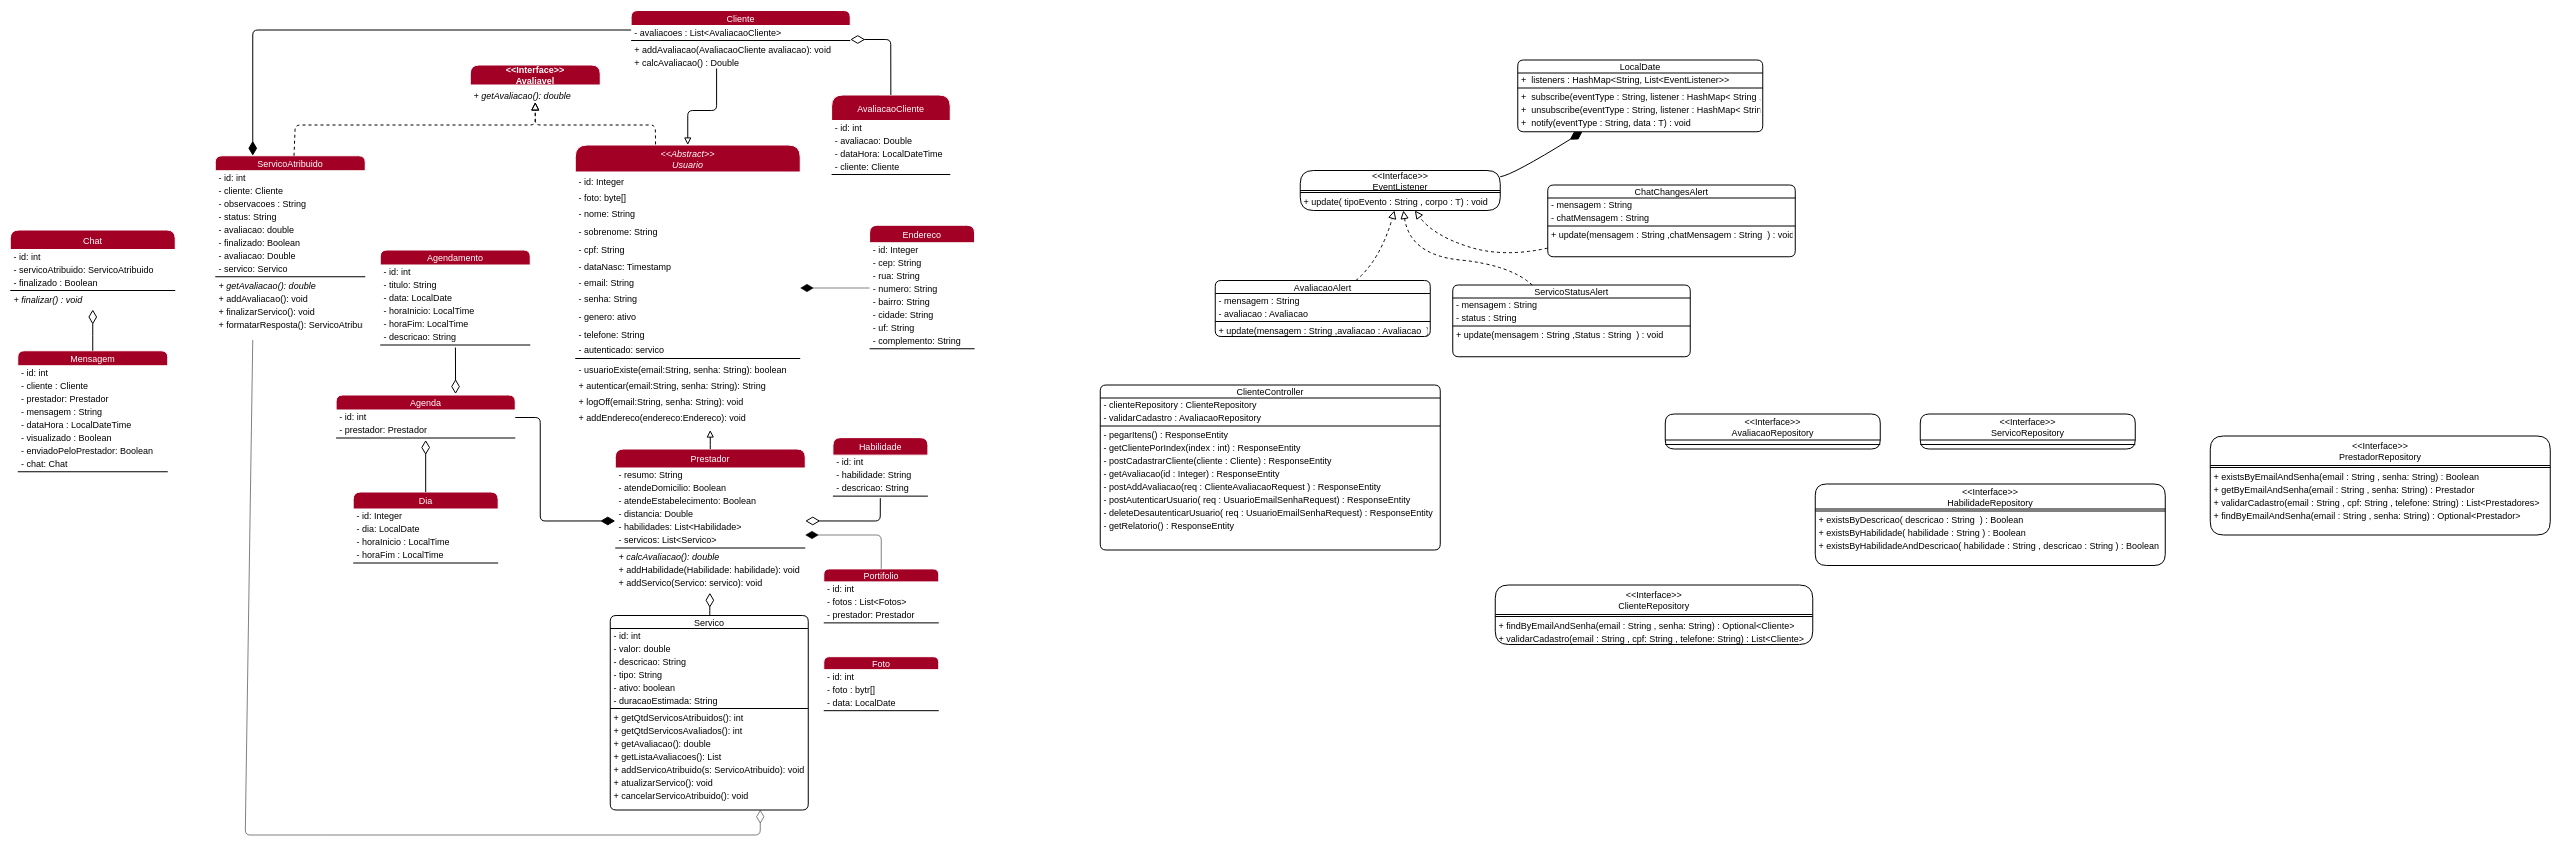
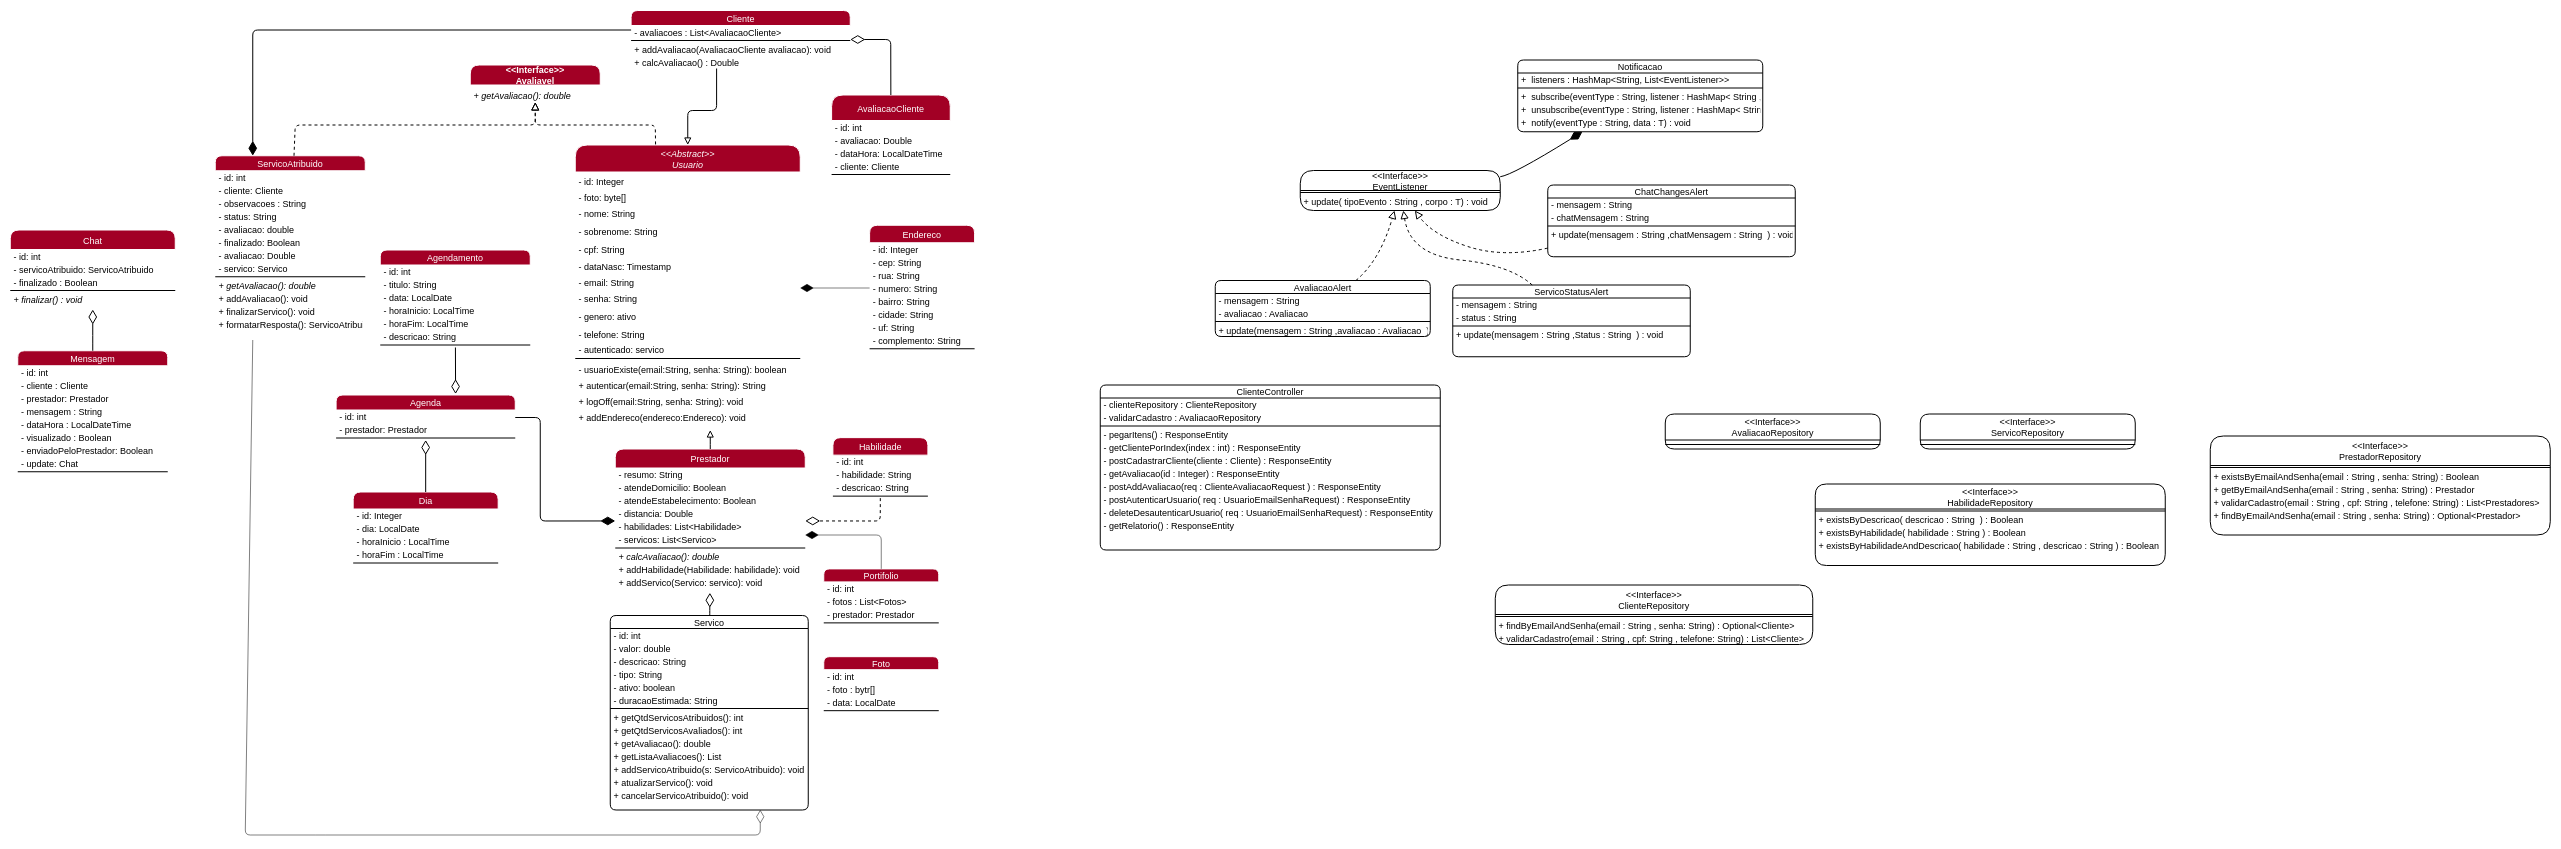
(1640, 67) -> (1640, 67)
(48, 464) -> (53, 464)
(861, 521) -> (861, 521)
